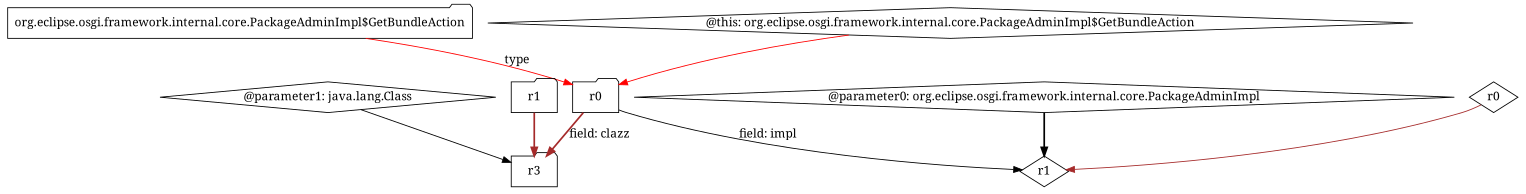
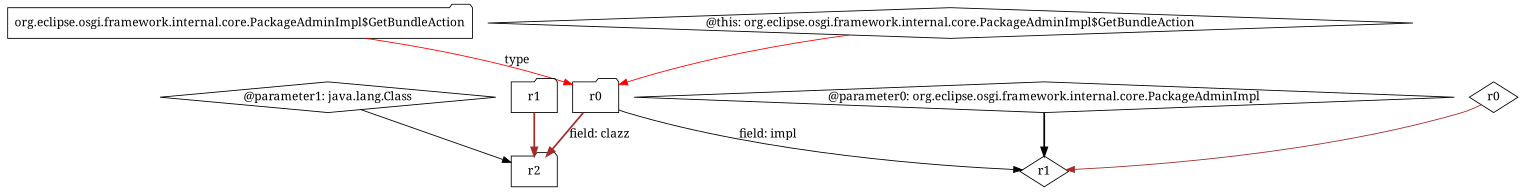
(534, 171) -> (534, 171)
